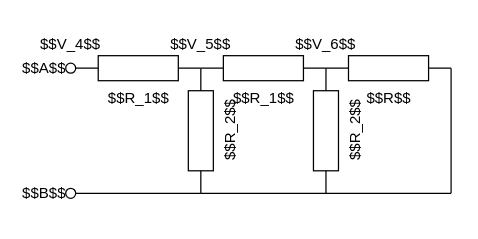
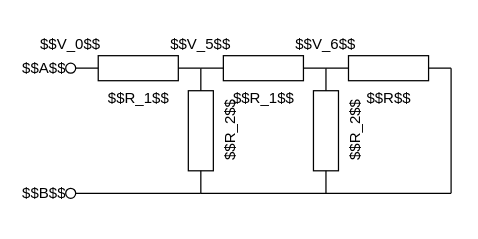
(71, 44) -> (71, 44)
